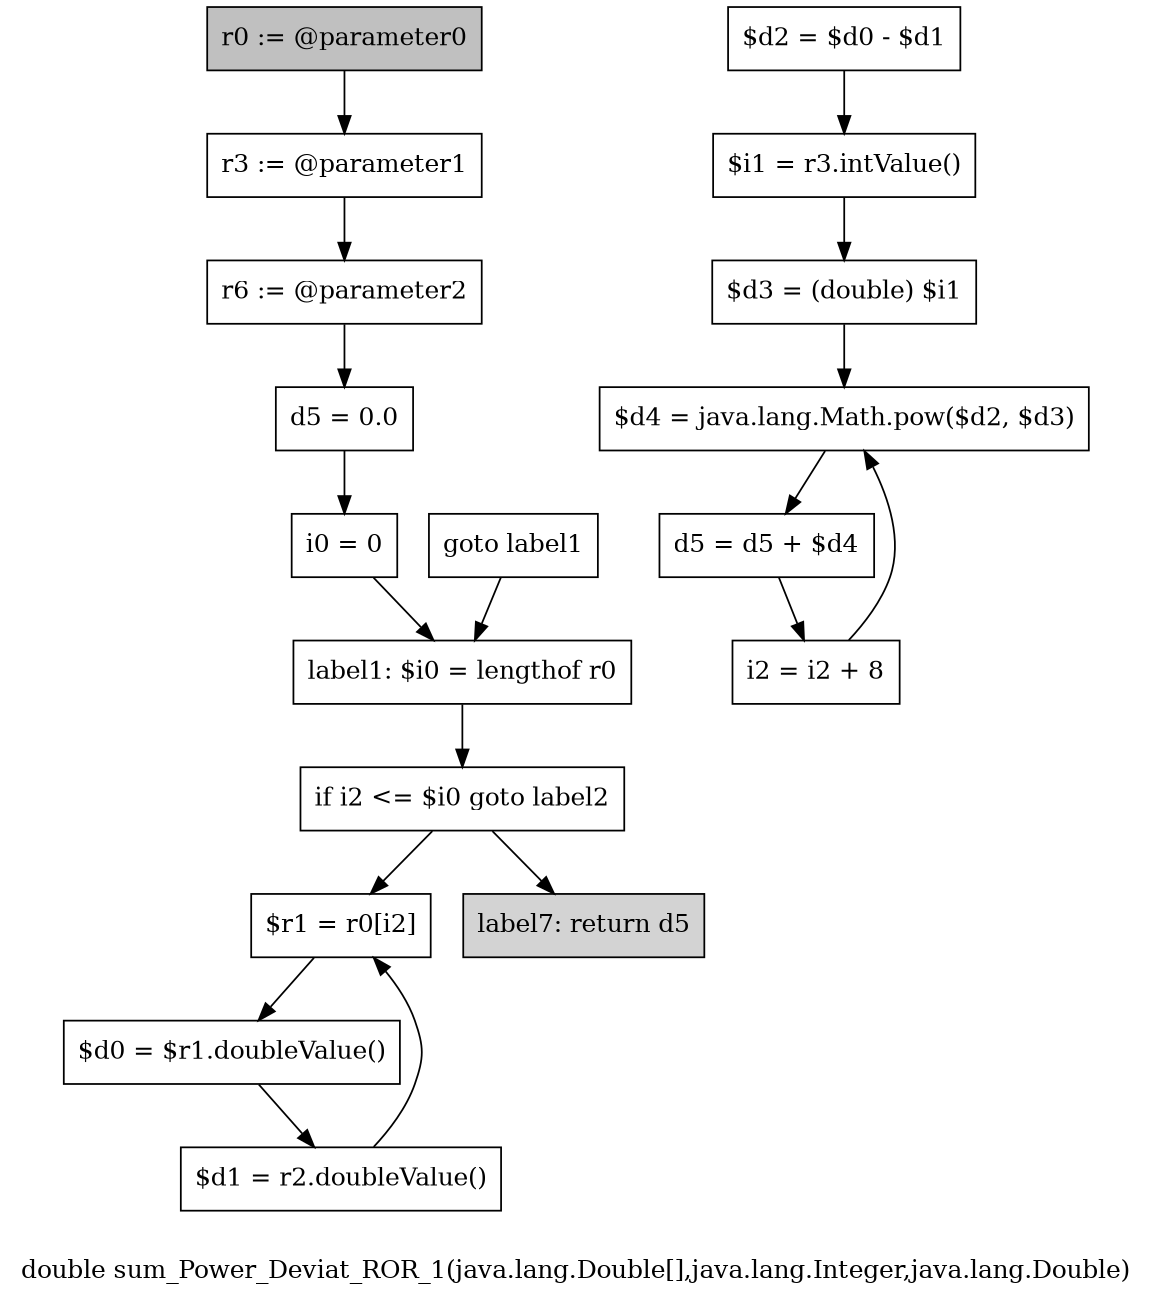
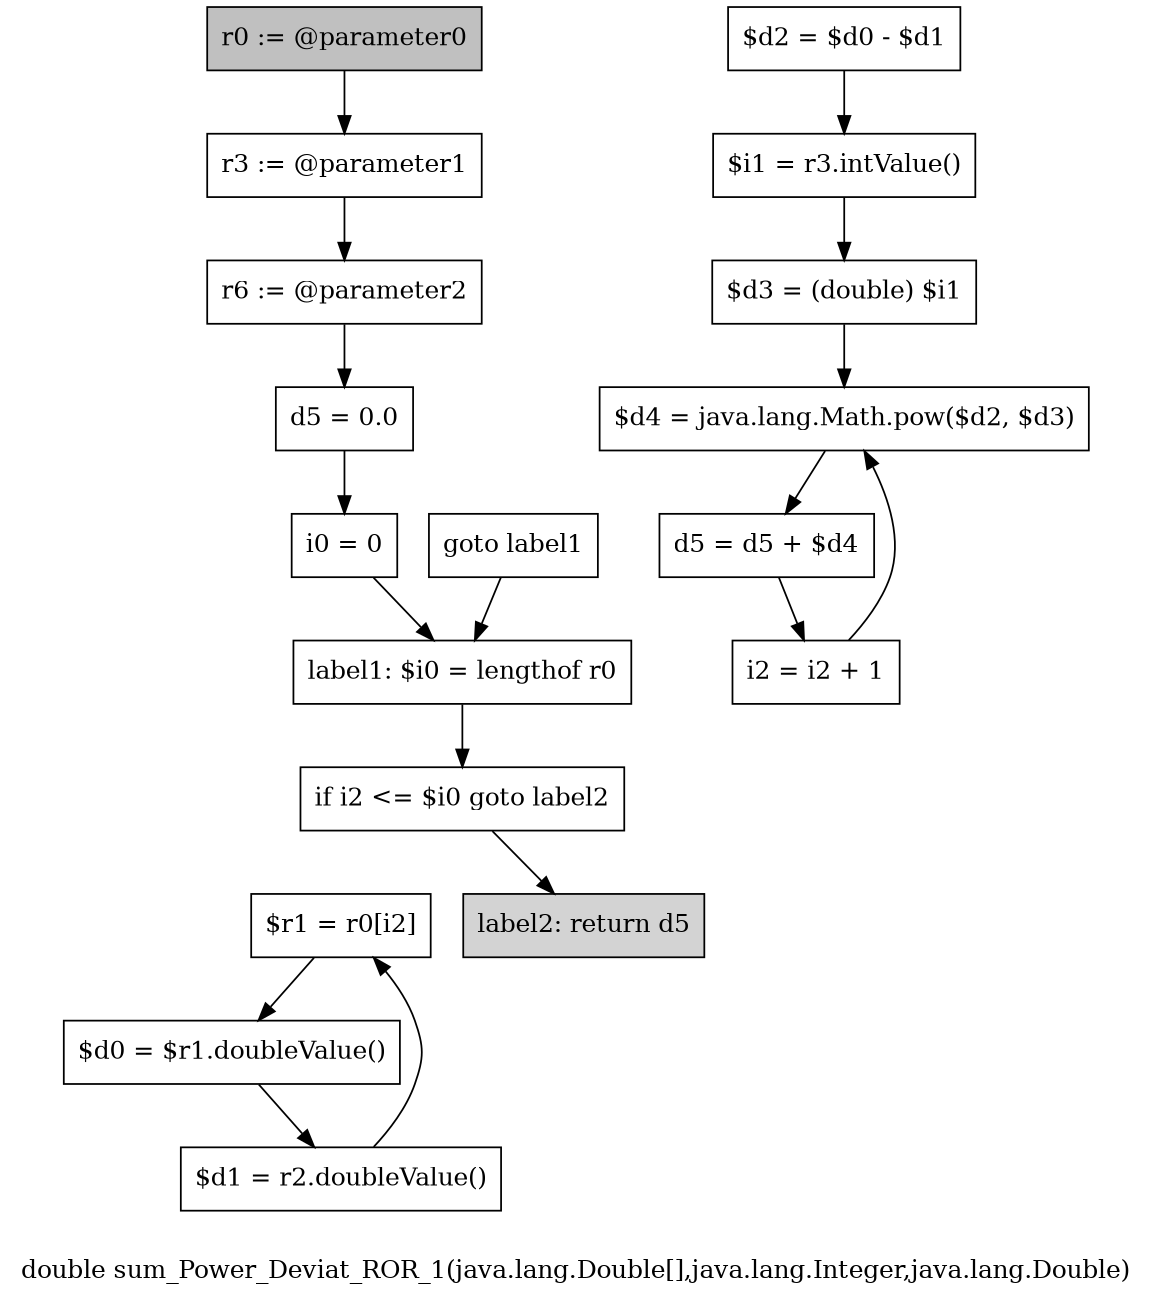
(816, 672) -> (816, 672)
(408, 856) -> none
(584, 926) -> (584, 926)
